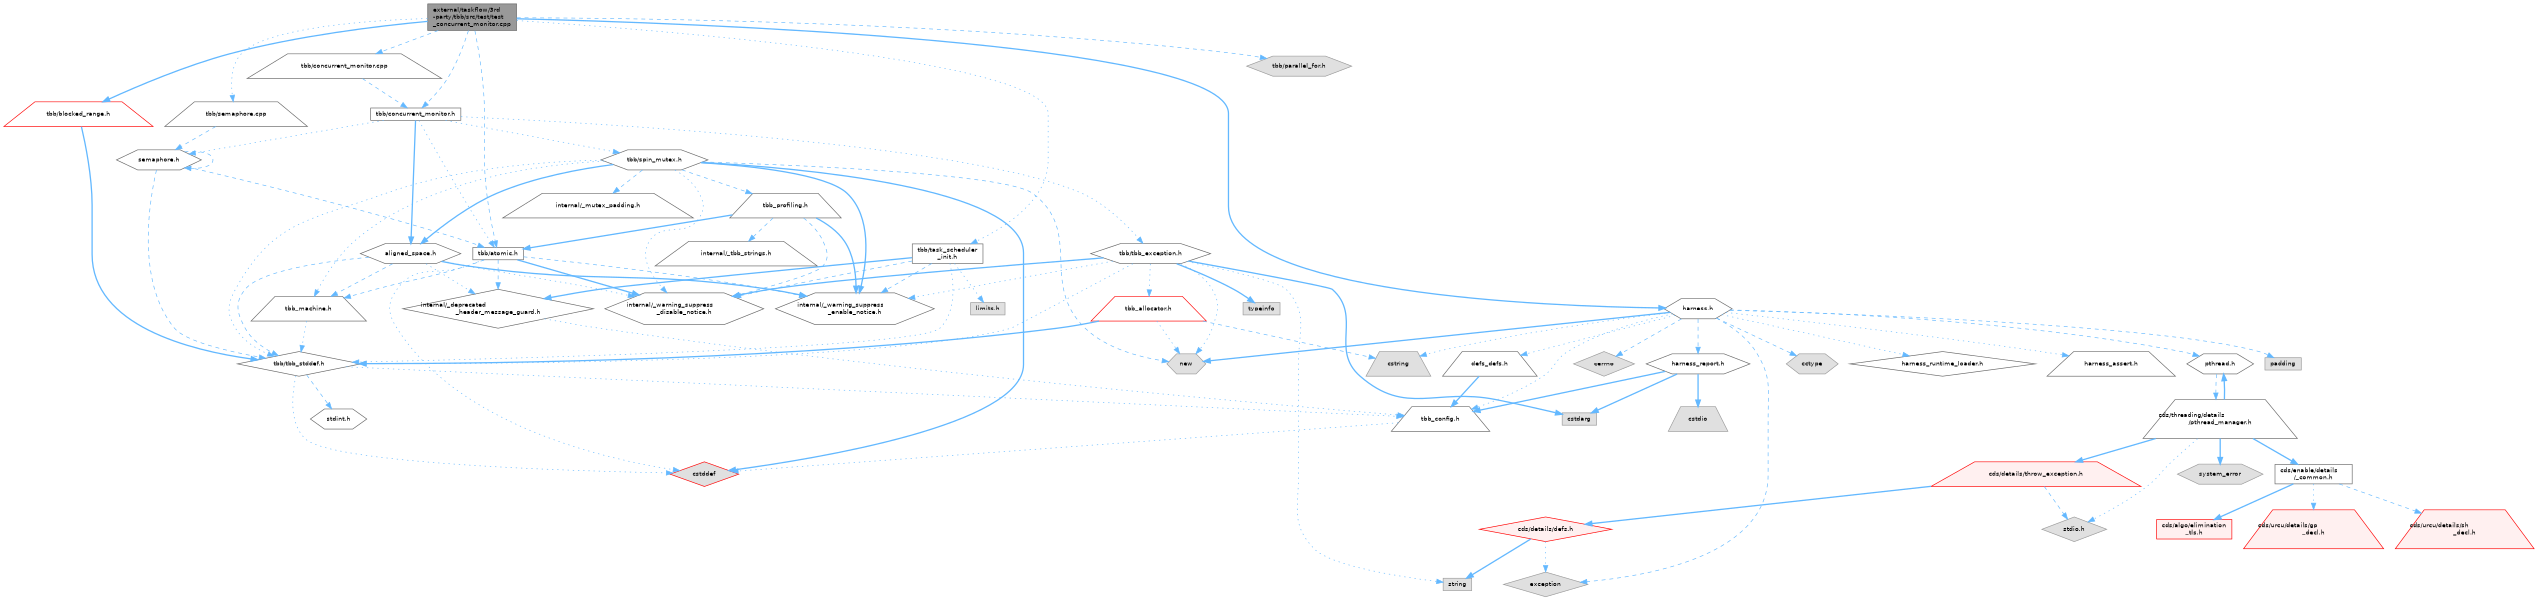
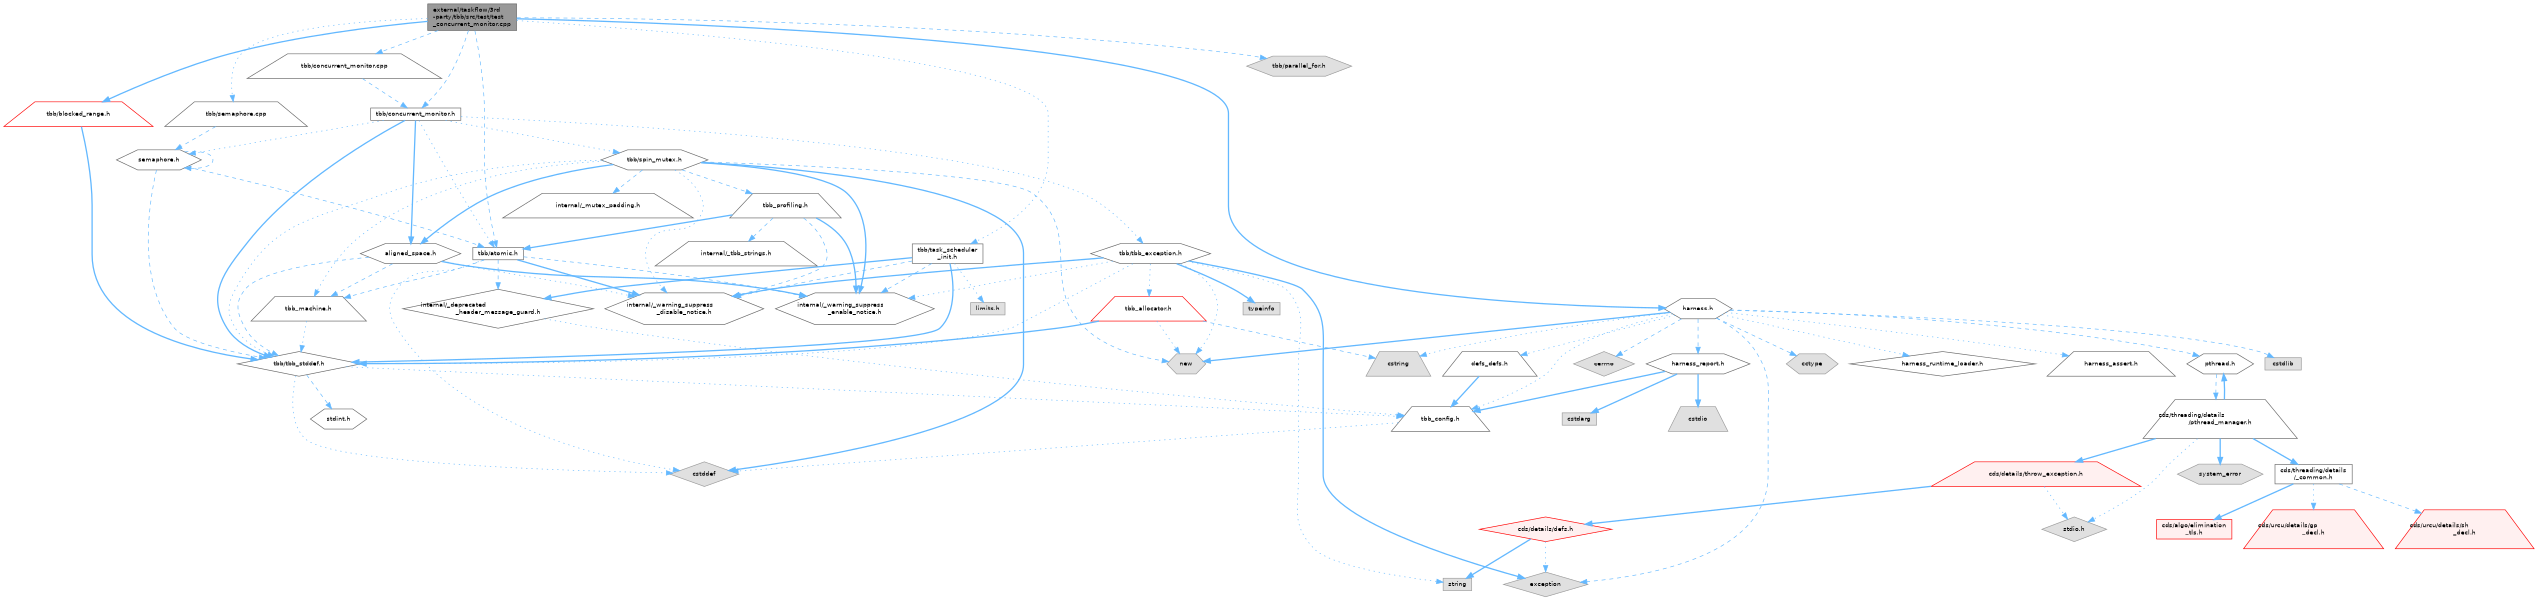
none -> (267, 221)
(448, 277) -> none
(684, 352) -> (684, 352)
(1349, 360) -> (1323, 434)
(2283, 364) -> (2283, 364)
(704, 474) -> (704, 474)
(2314, 474) -> (2314, 474)
(2054, 500) -> (2054, 500)
